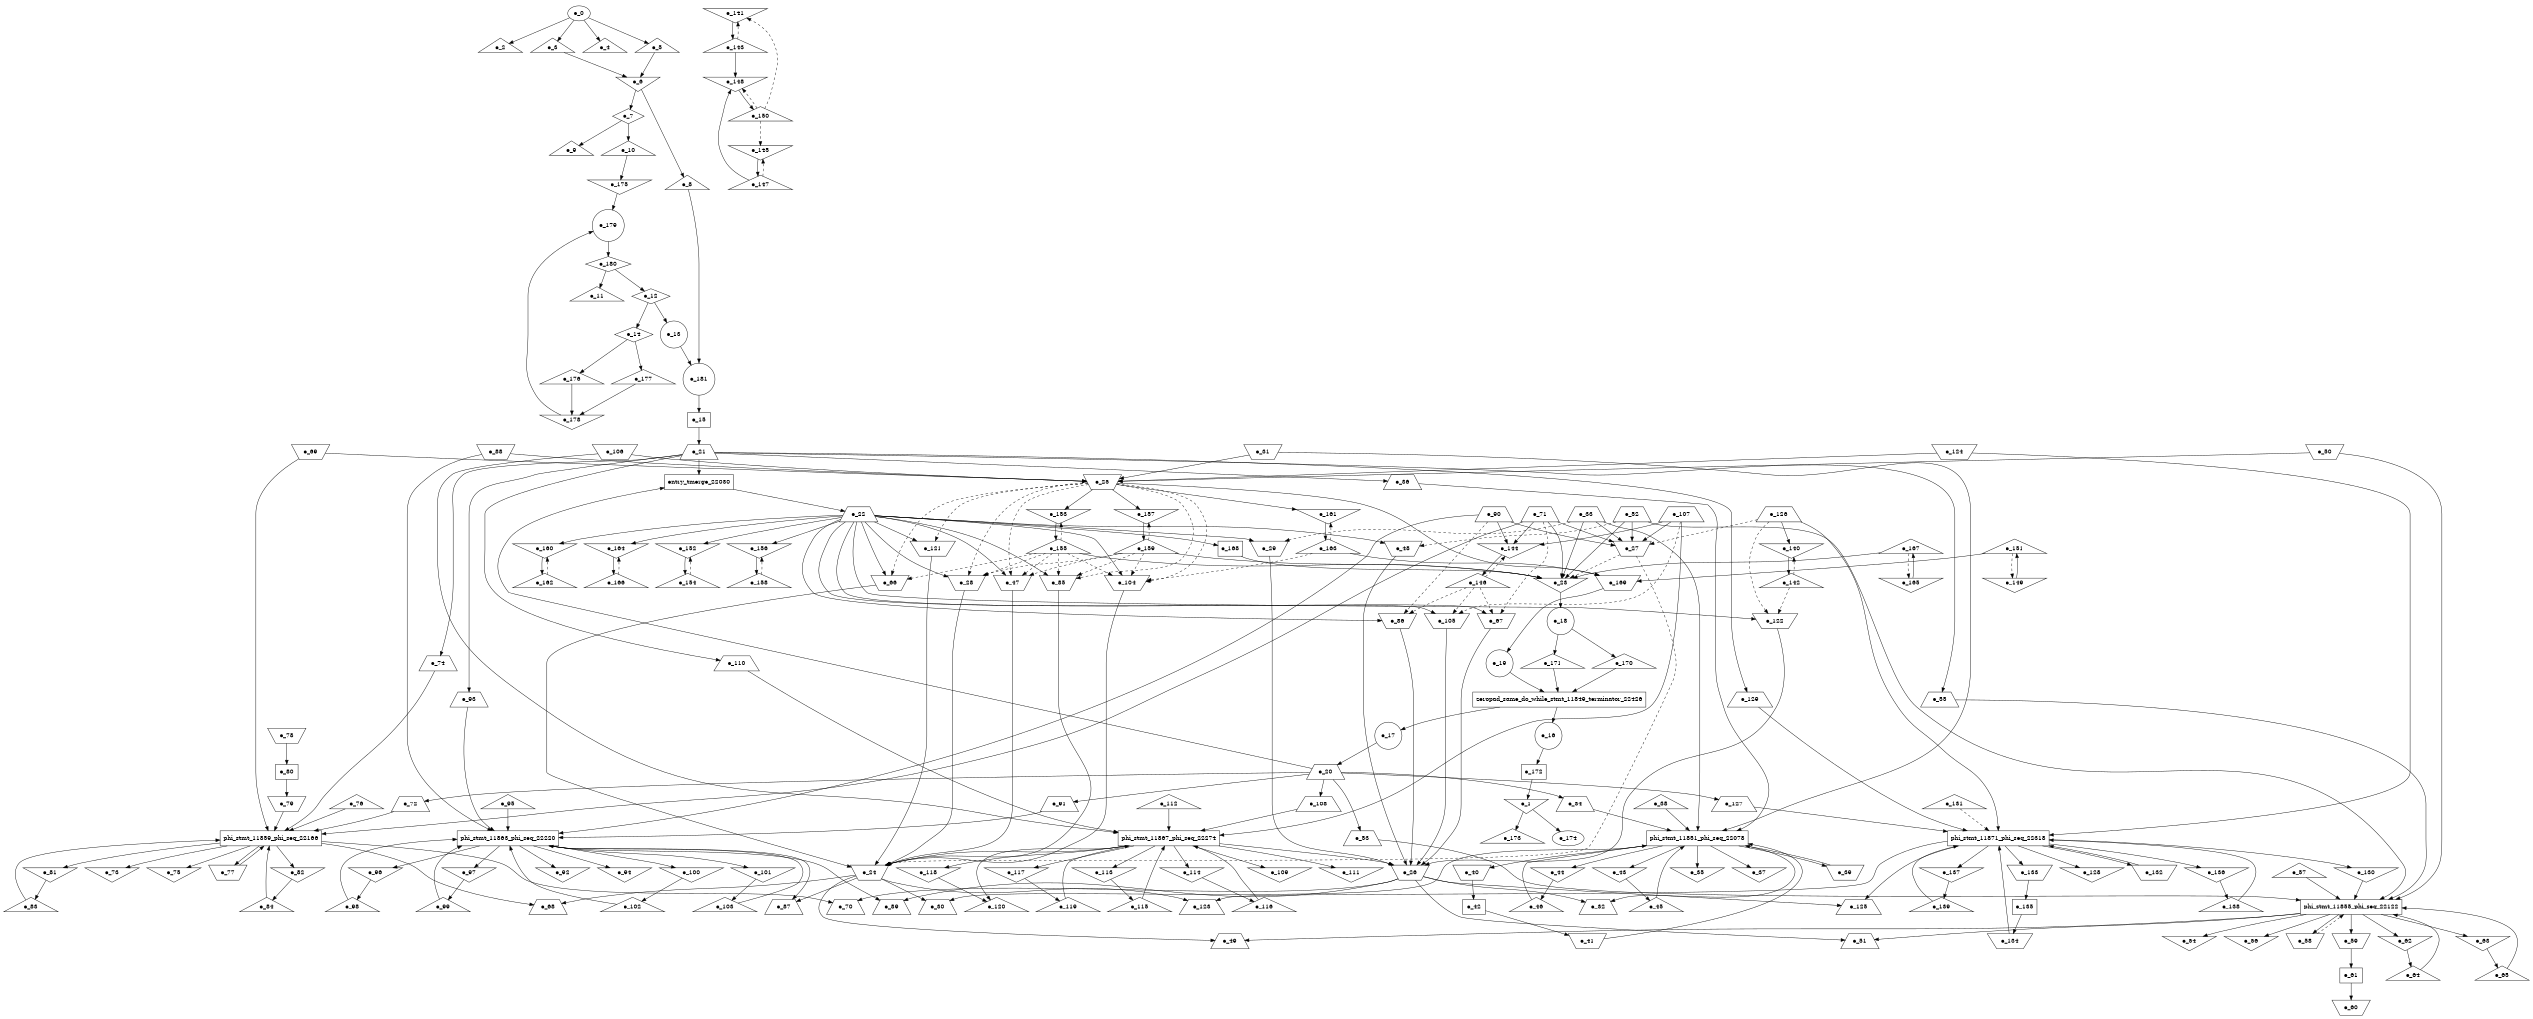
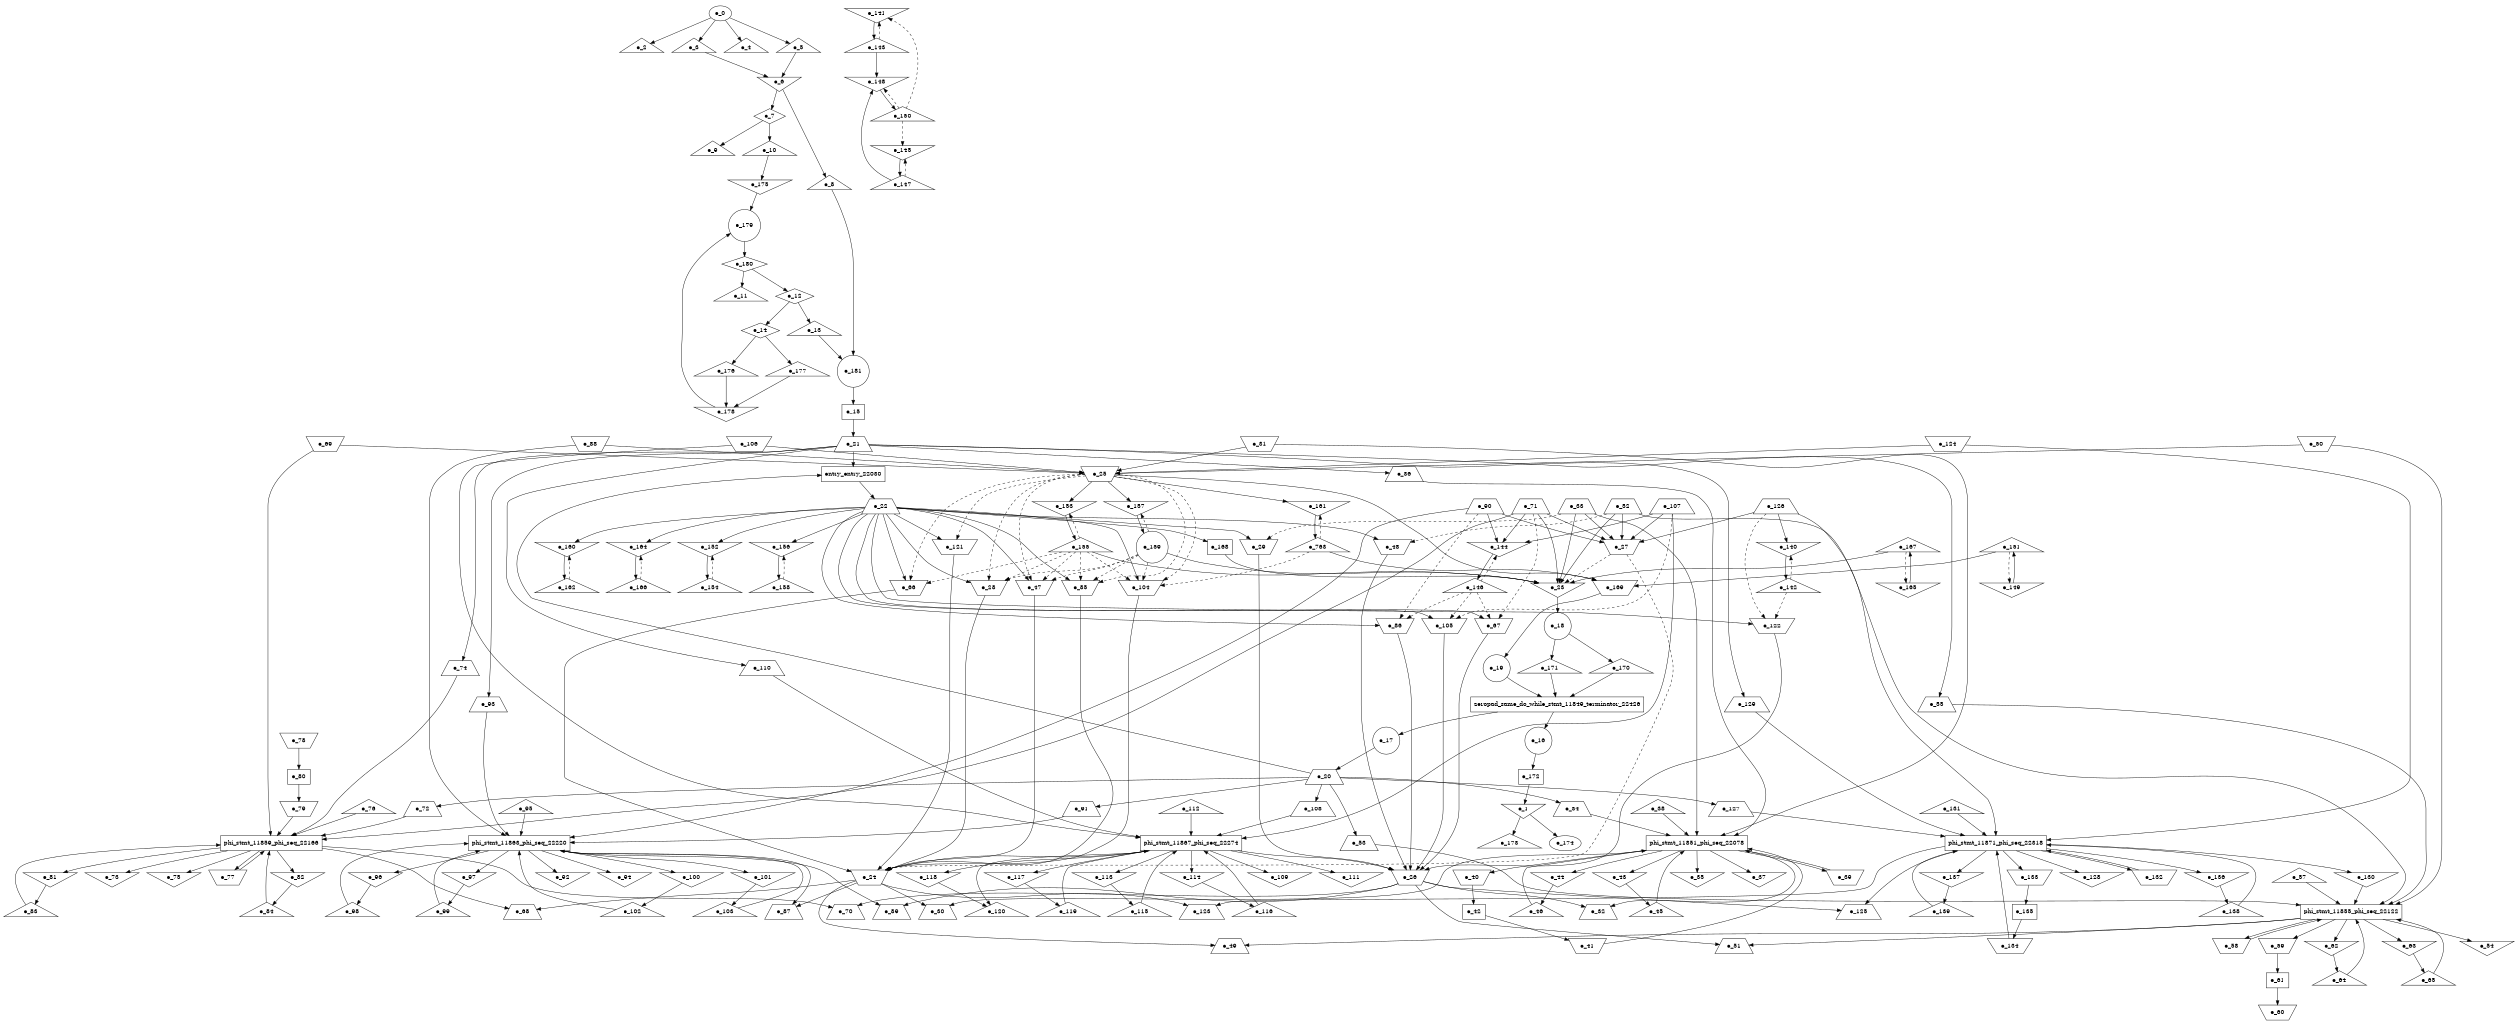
(674, 335) -> (814, 331)
(699, 482) -> (853, 474)
(1706, 531) -> (1699, 527)
(1146, 549) -> (1152, 547)
(1328, 549) -> (1318, 547)
(1973, 819) -> (1970, 824)
(2329, 926) -> (2284, 929)
(2251, 941) -> none
